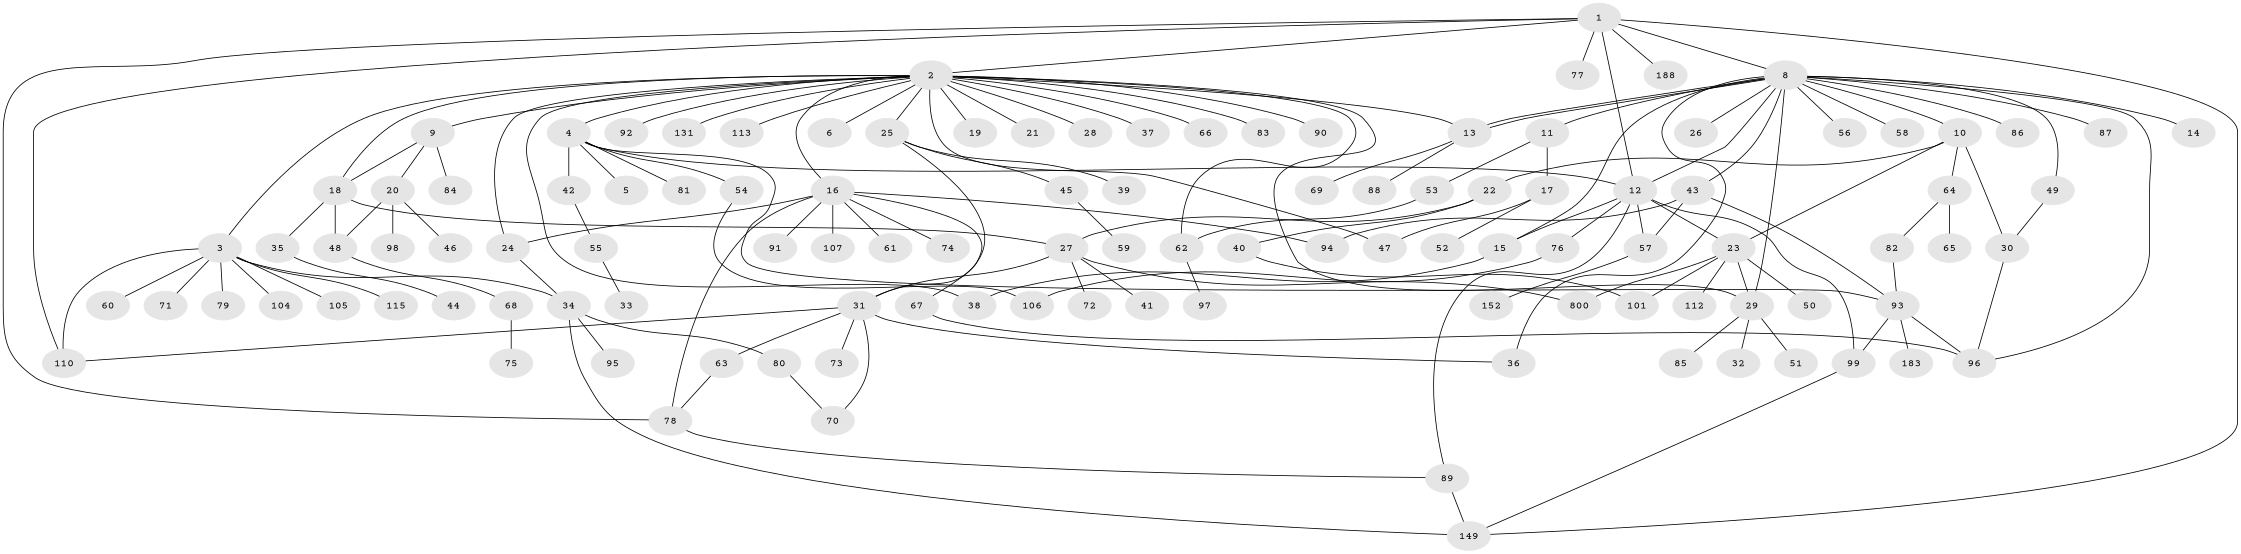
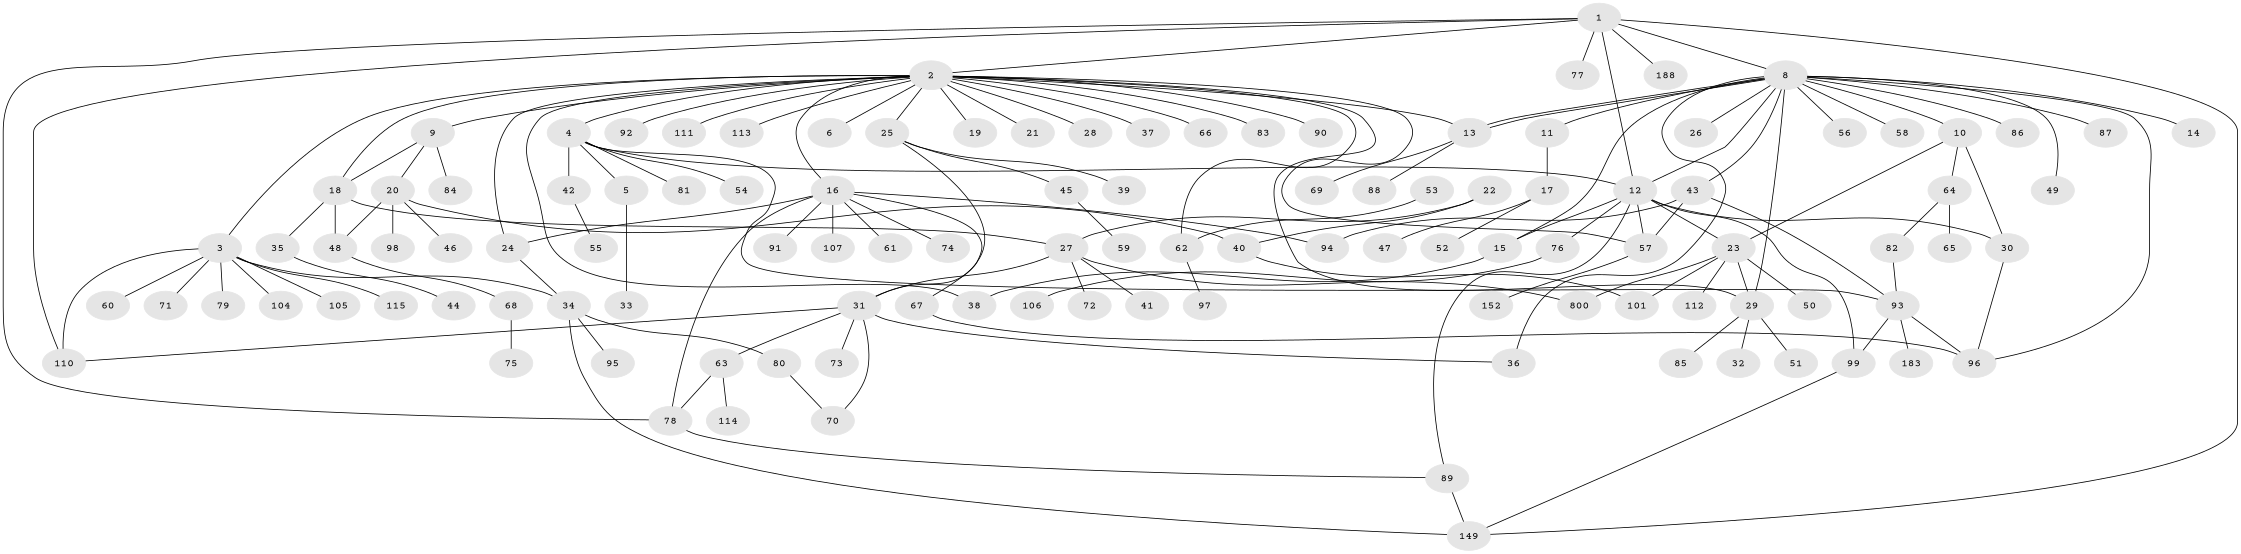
(684, 133) -> (684, 133)
(1490, 162) -> none
(1725, 162) -> none
(1141, 174) -> (1402, 151)
none -> (816, 219)
(2030, 219) -> (1821, 219)
(609, 273) -> (626, 248)
(760, 281) -> none
none -> (728, 421)
